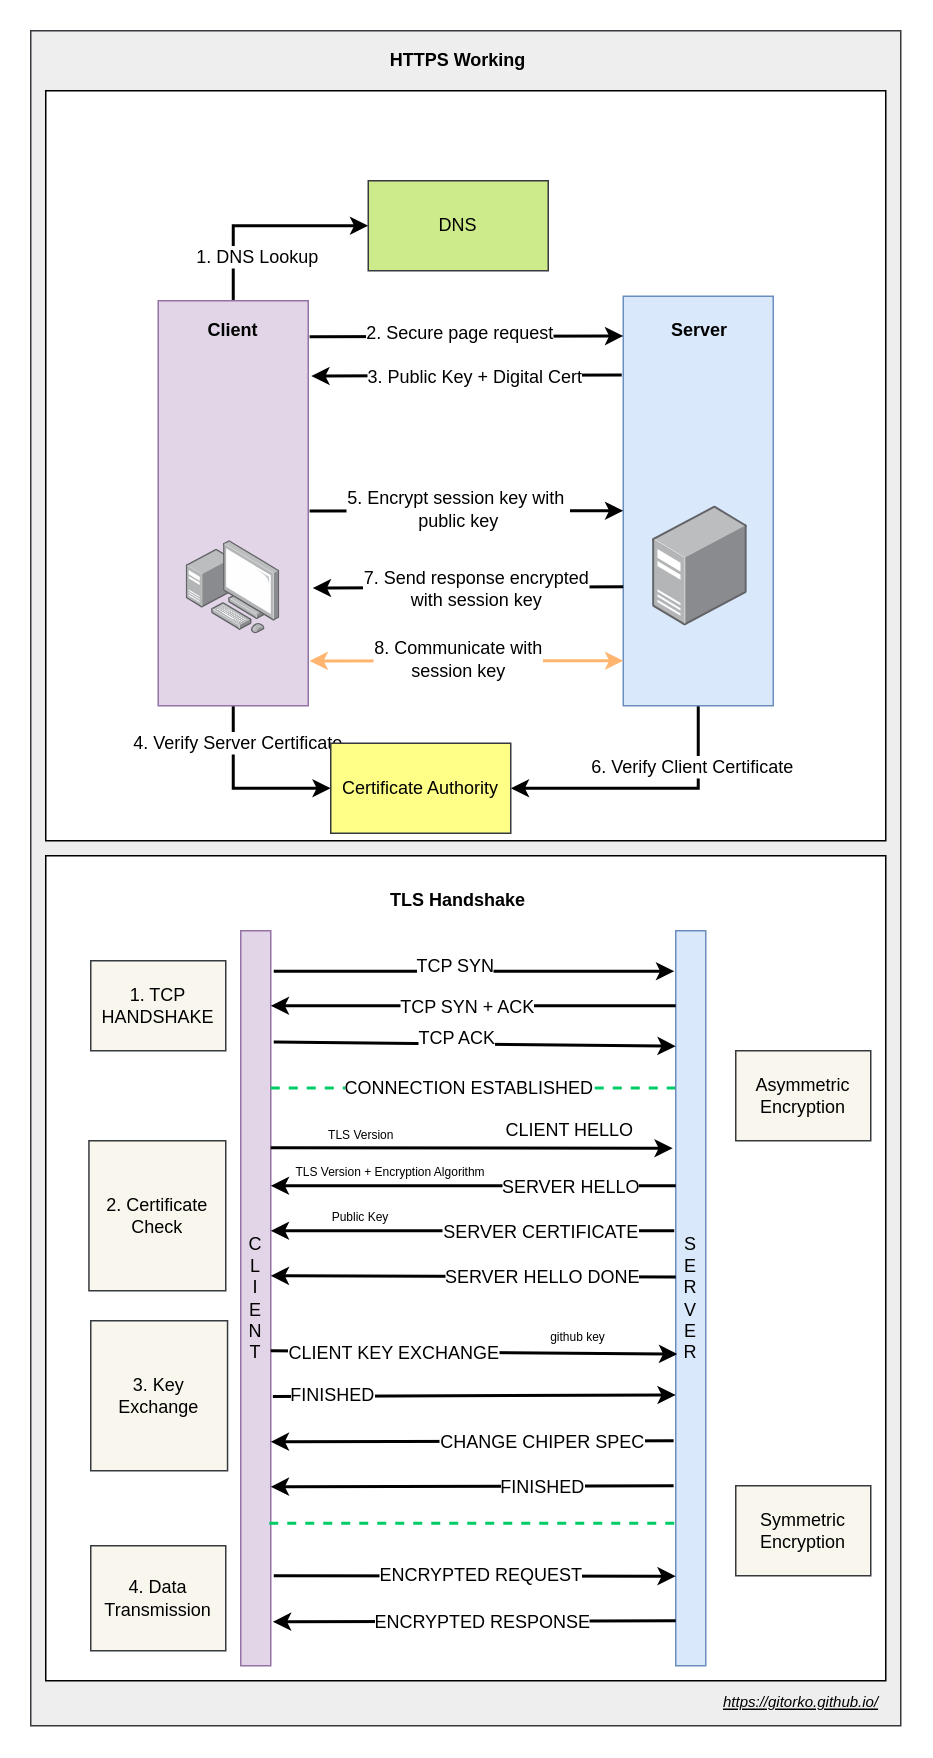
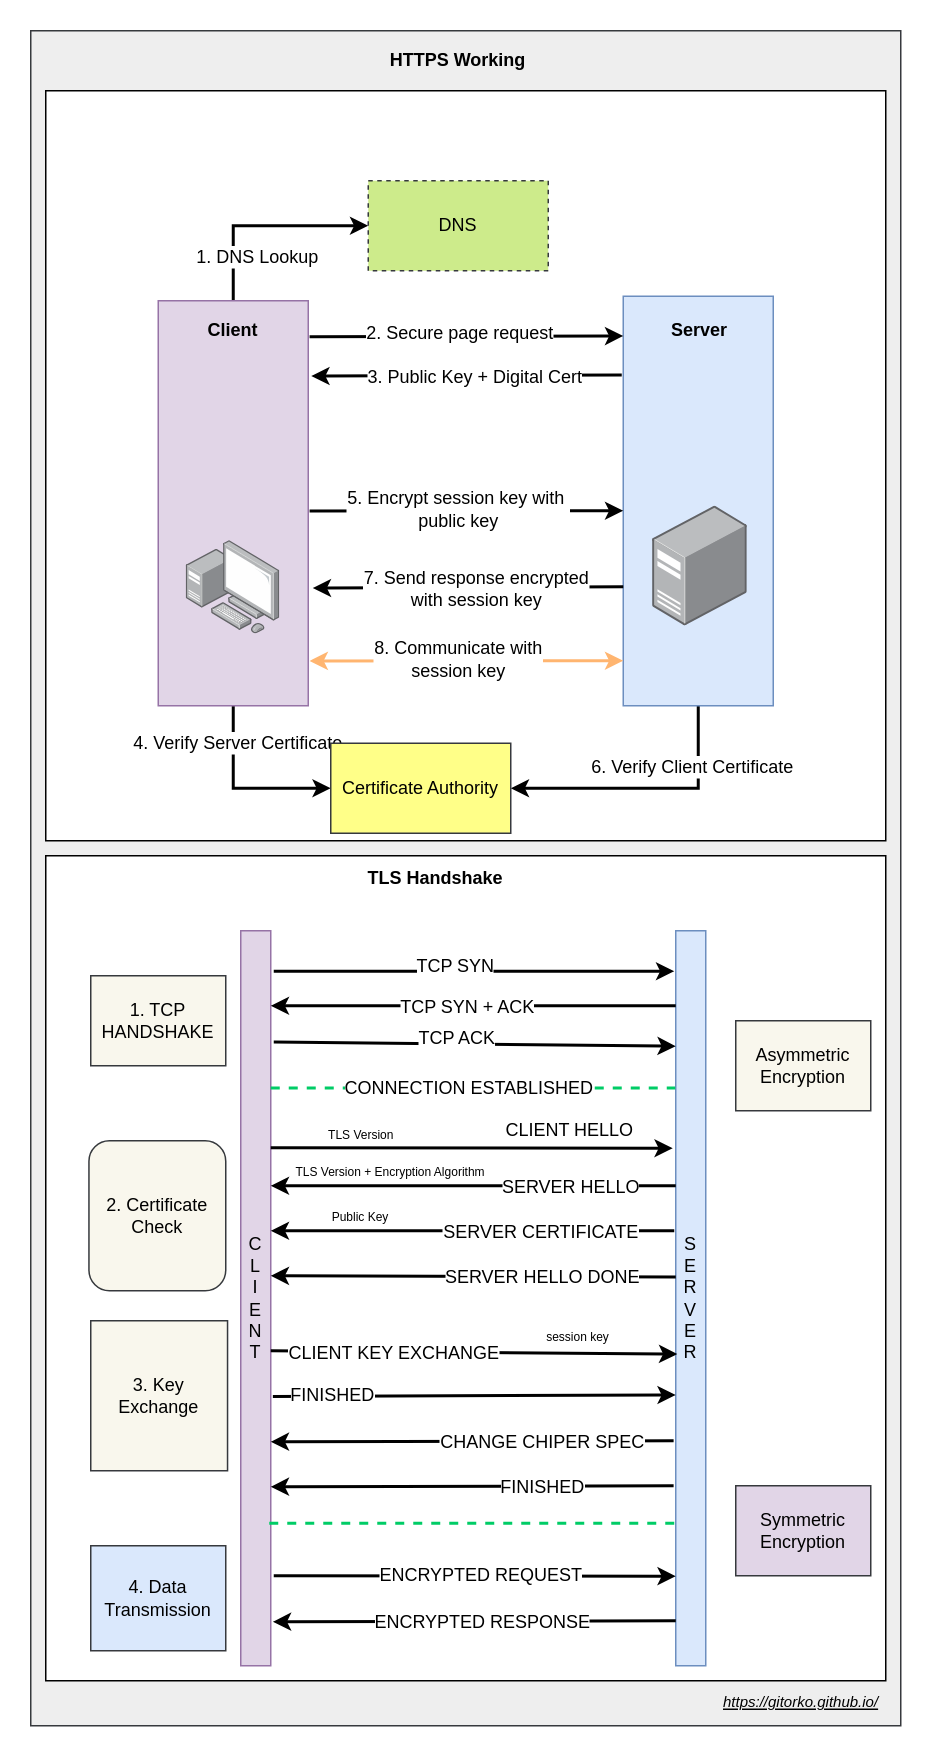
(458, 226) -> (458, 226)
(458, 901) -> (436, 878)
(158, 1006) -> (158, 1021)
(803, 1096) -> (803, 1066)
(157, 1216) -> (157, 1216)
(578, 1336) -> (578, 1336)
(803, 1531) -> (803, 1531)
(158, 1598) -> (158, 1598)
